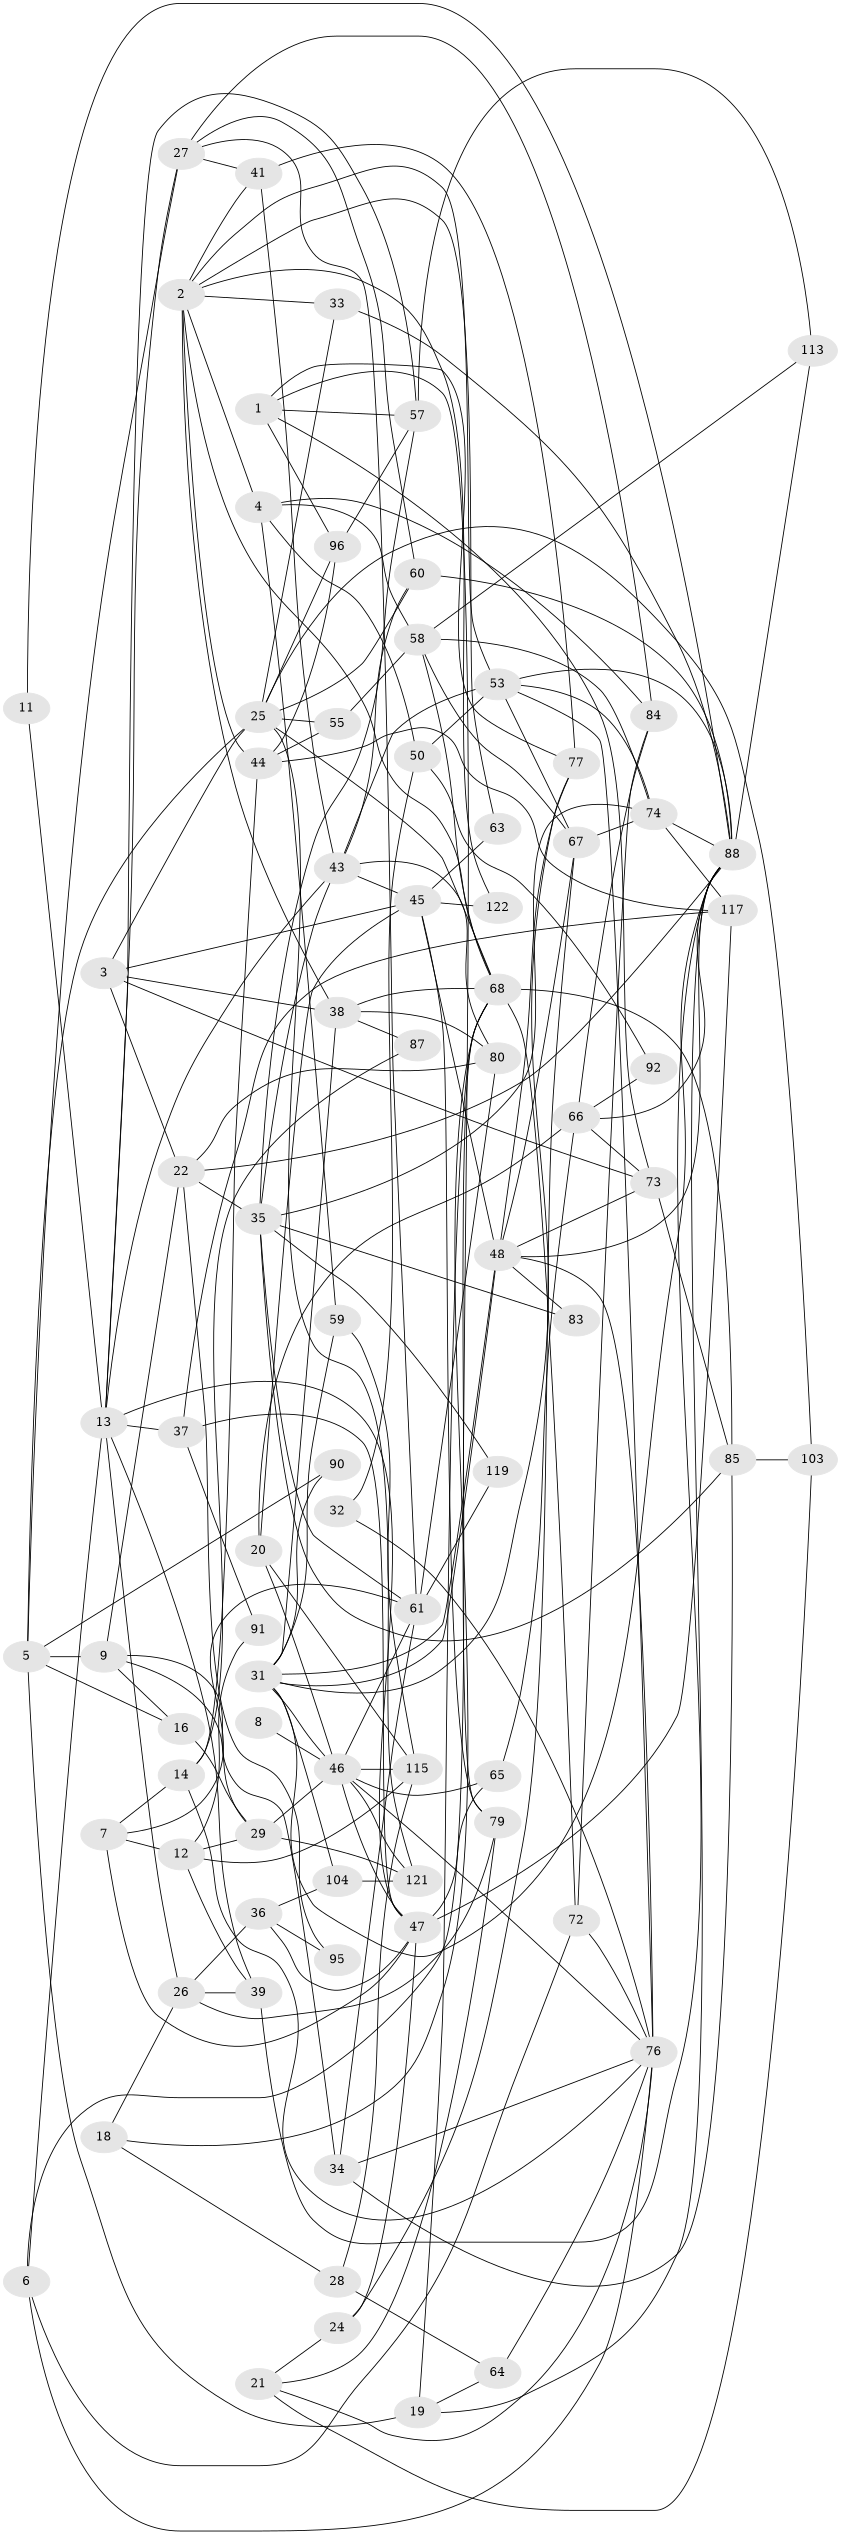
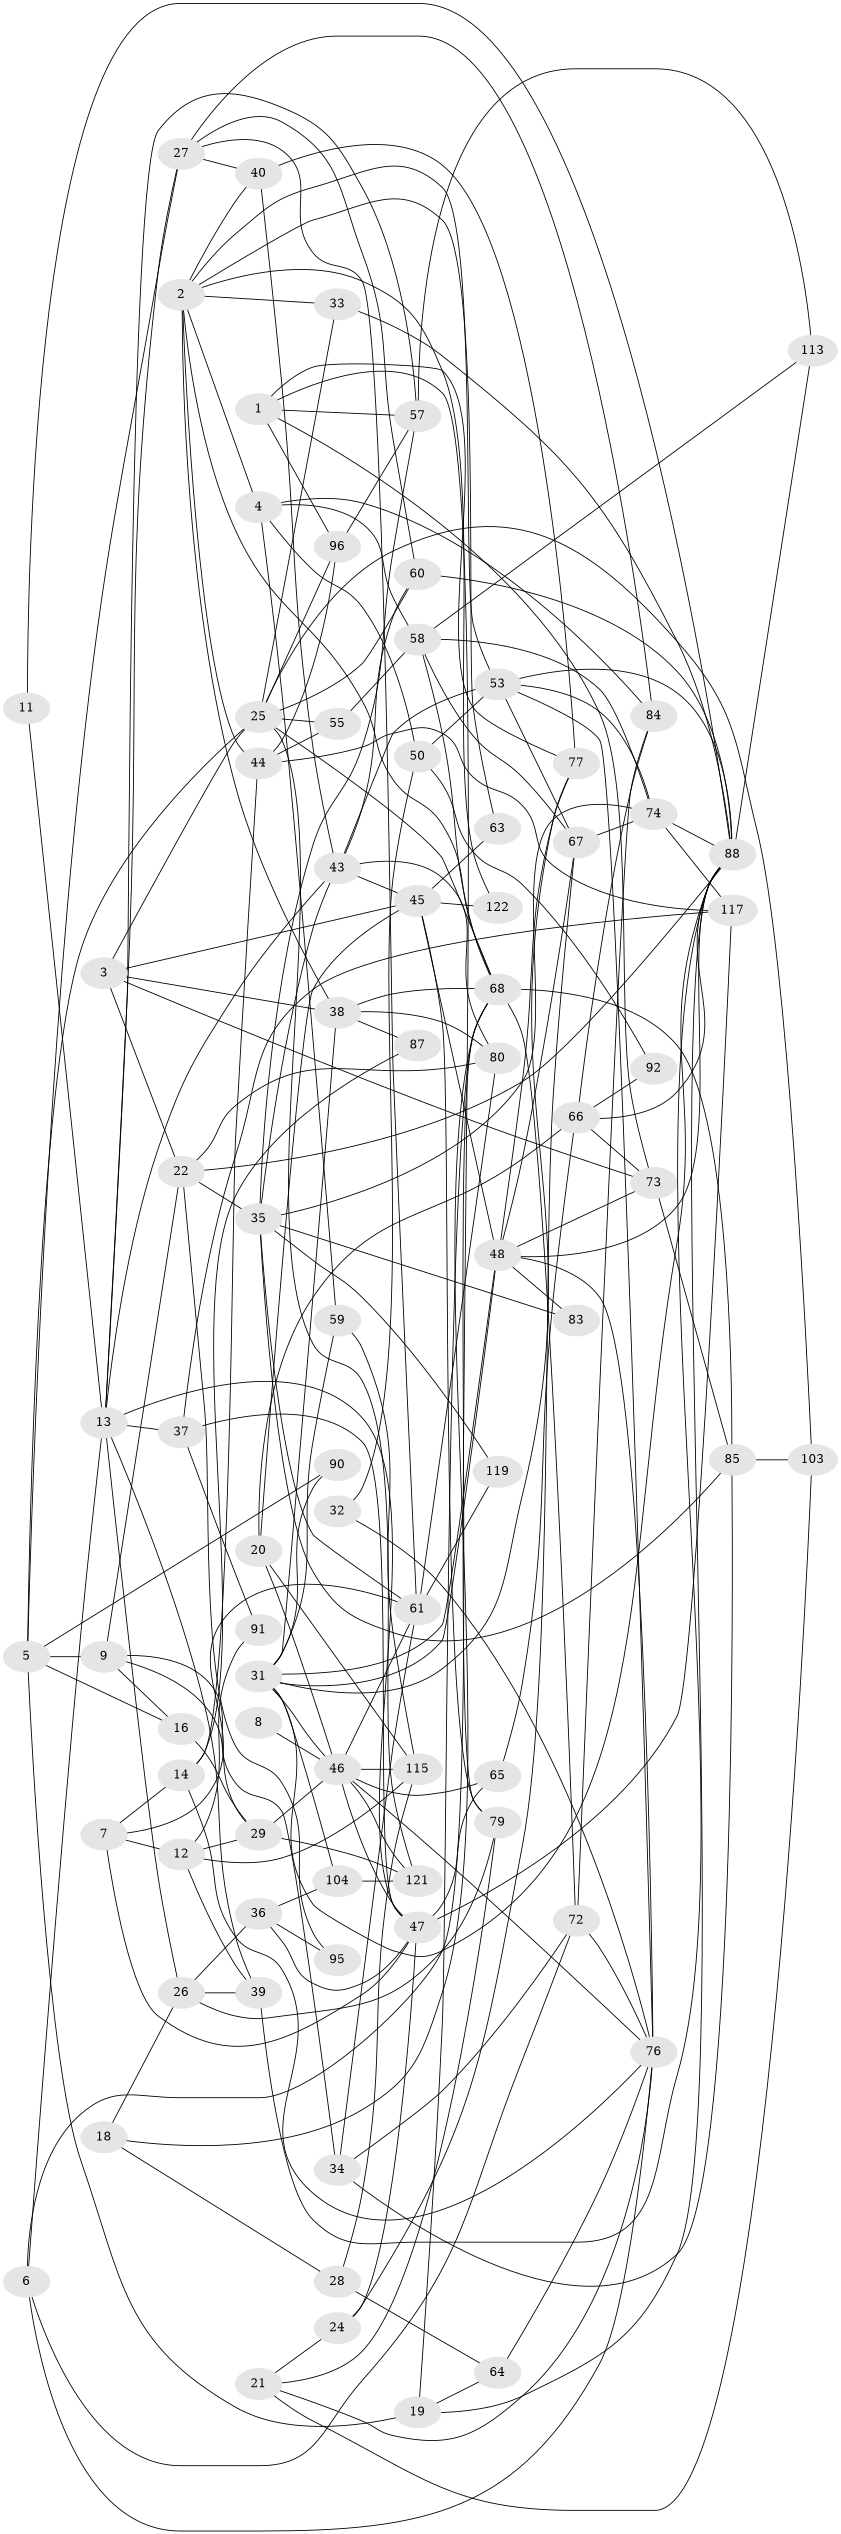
(259, 174) -> (259, 174)
(496, 2112) -> (472, 2058)
